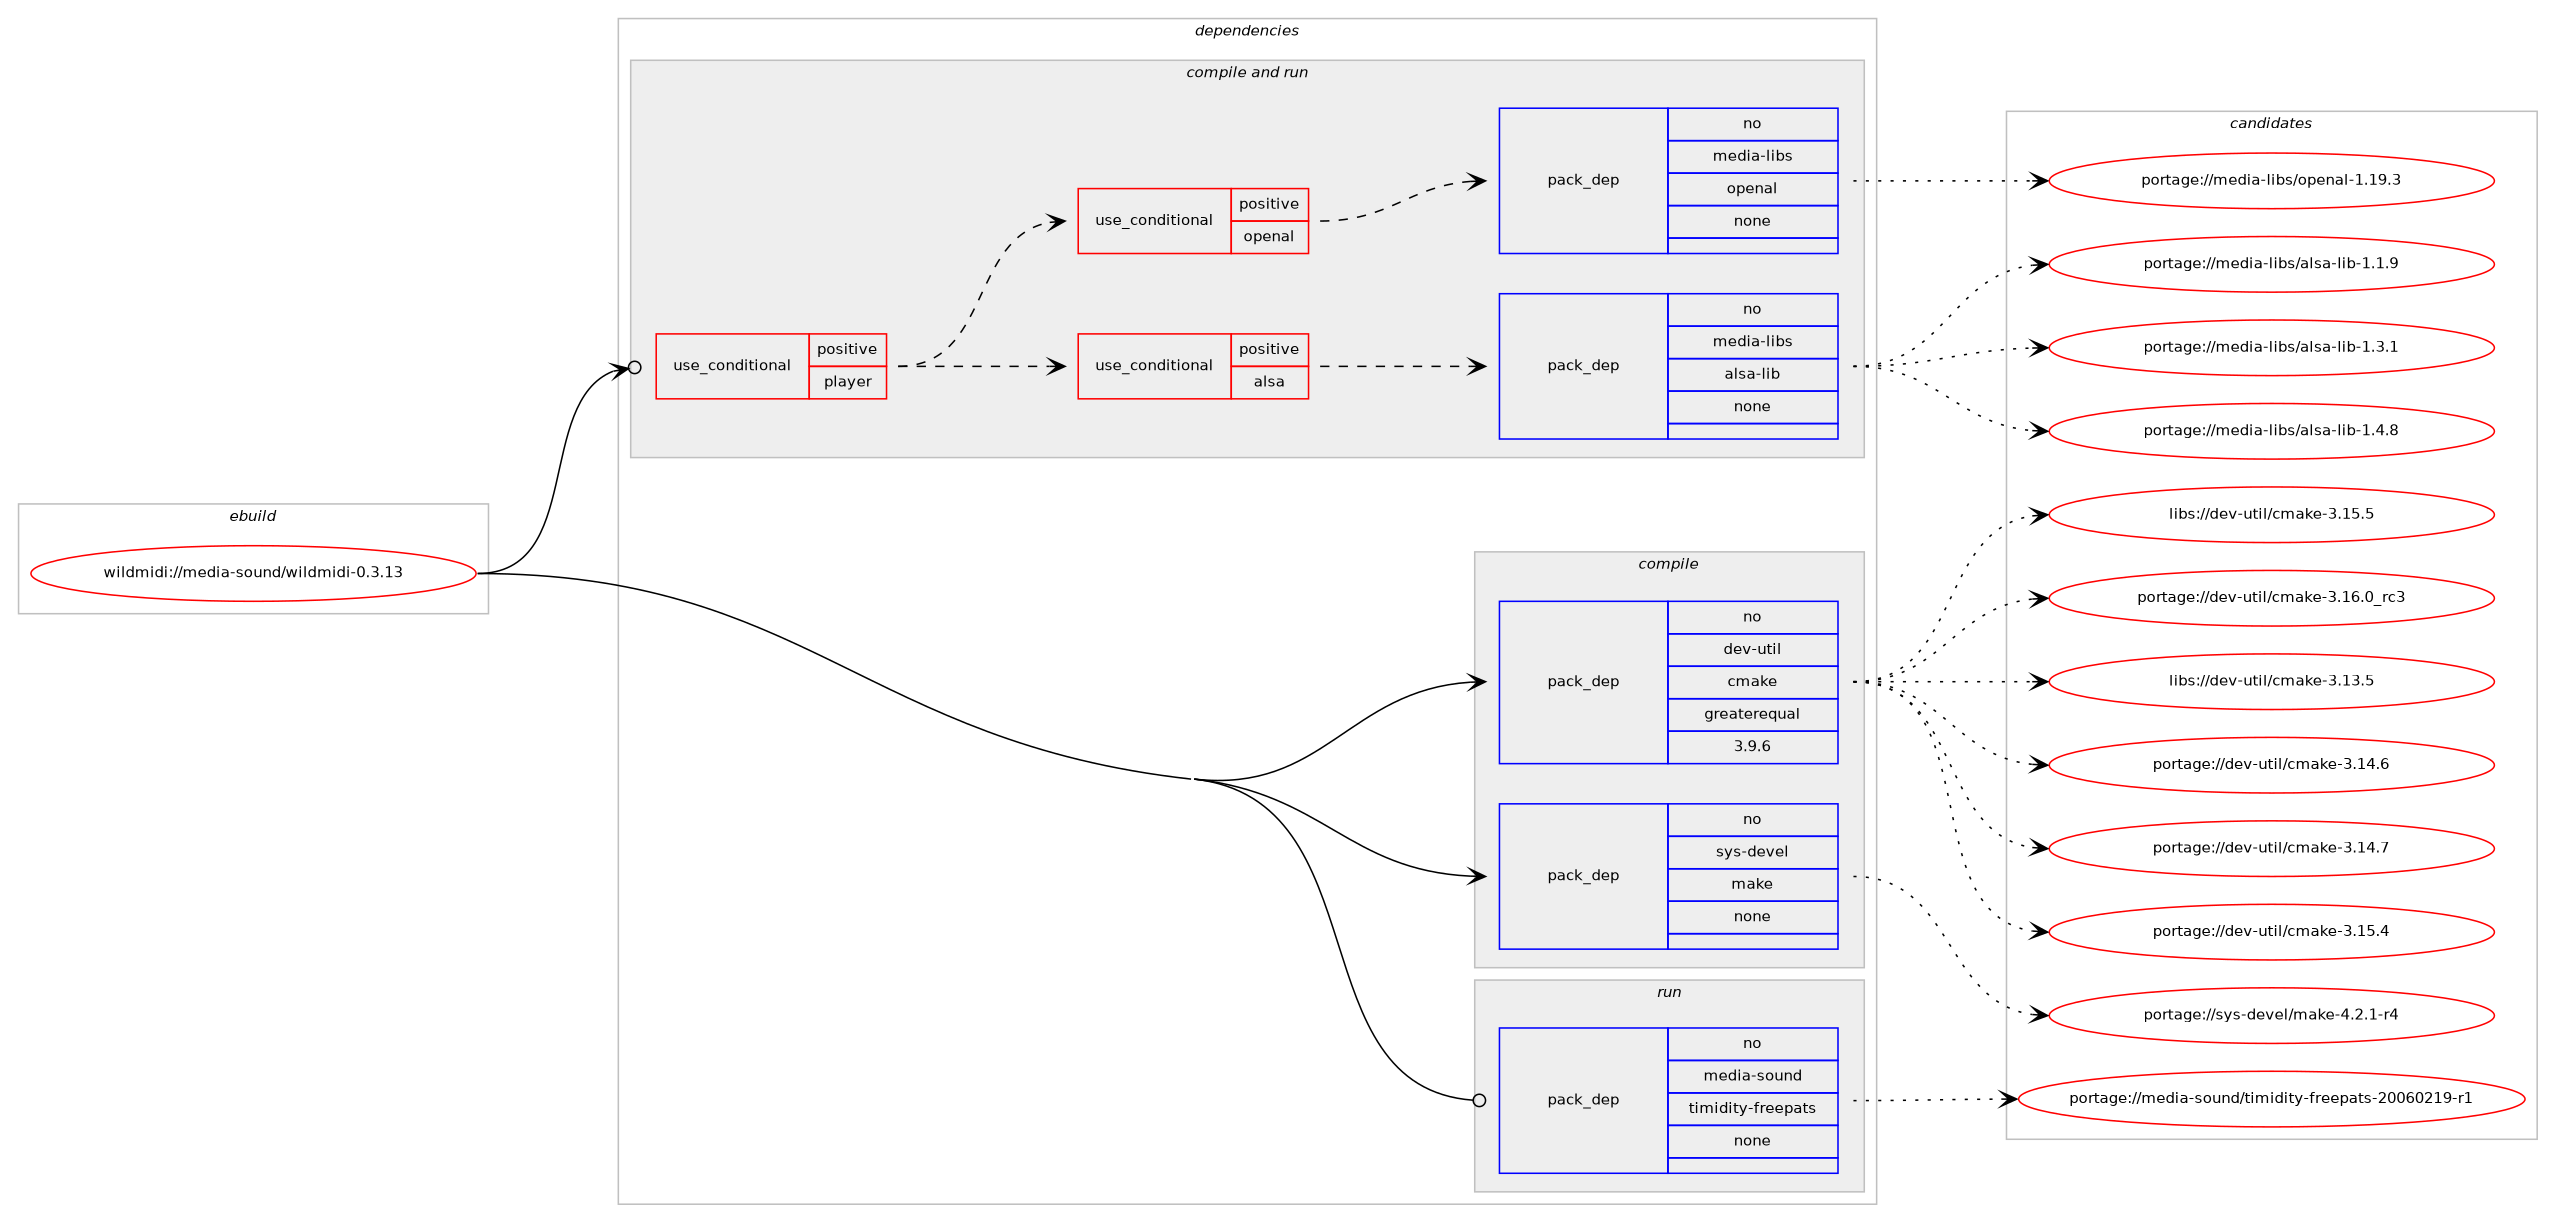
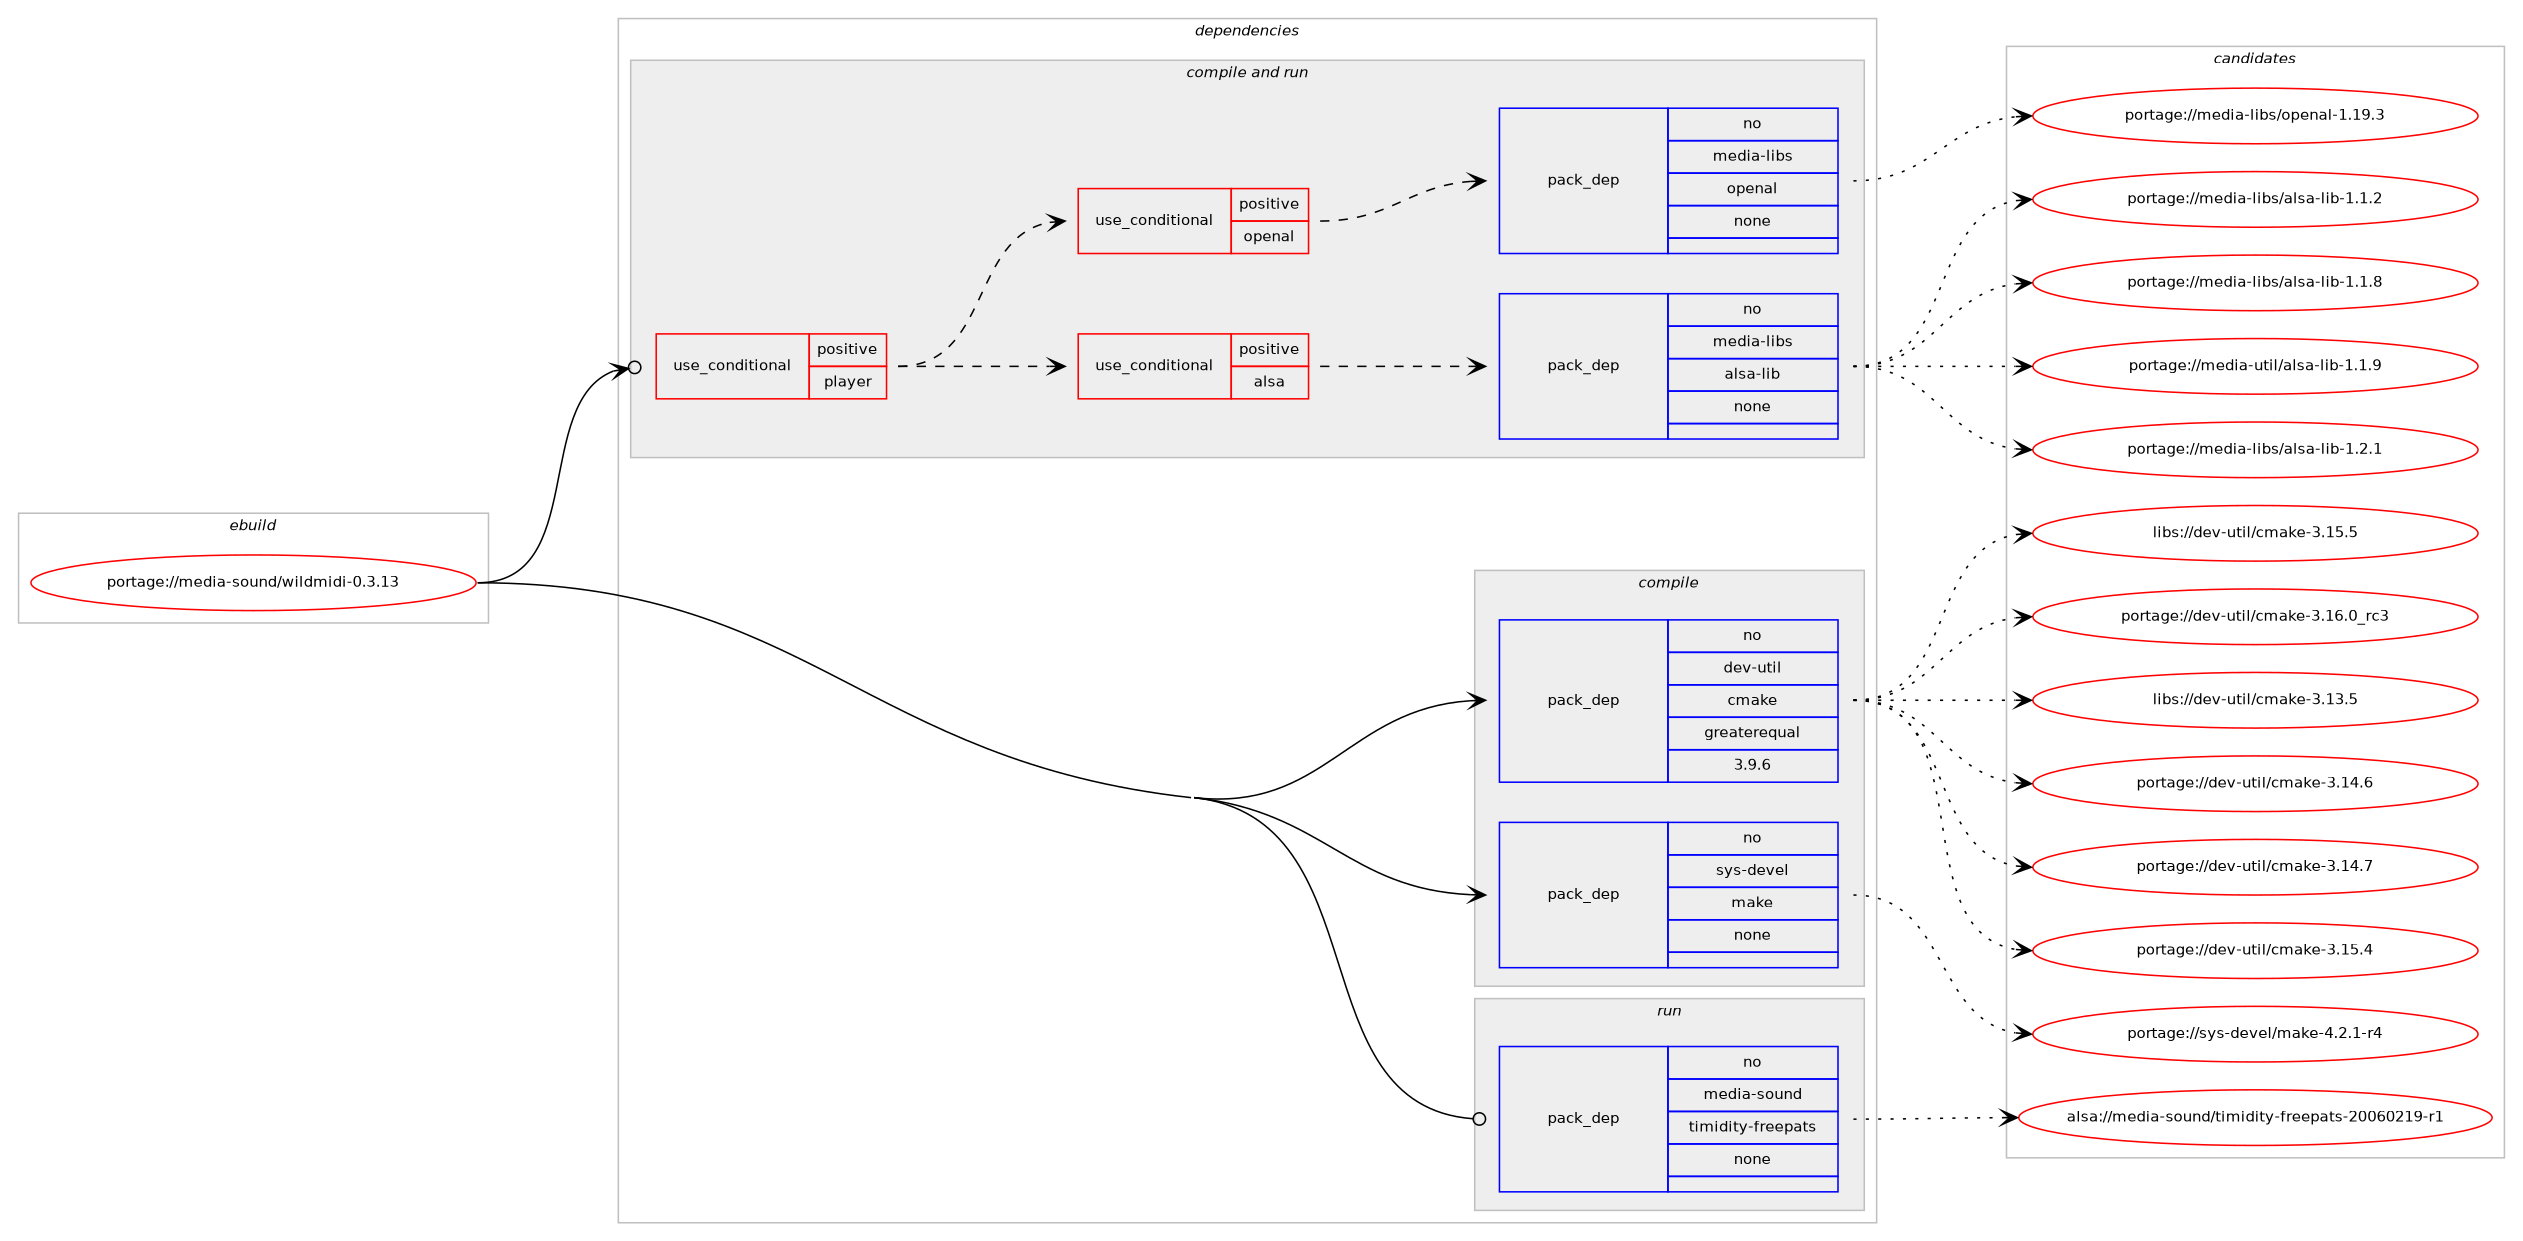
none -> (2256, 199)
(2272, 264) -> (2256, 366)
(2272, 348) -> (2256, 450)
(2272, 431) -> (2256, 283)
(254, 574) -> (254, 583)
(2272, 1099) -> (2256, 1118)
